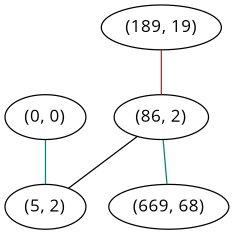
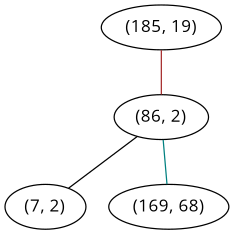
(161, 27) -> (161, 27)
(45, 117) -> none
(45, 207) -> (45, 207)
(169, 207) -> (169, 207)
